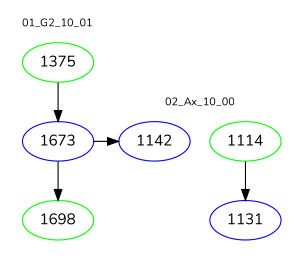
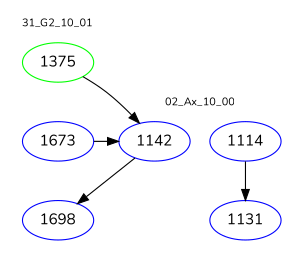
(58, 24) -> (58, 24)
(58, 97) -> (118, 102)
(245, 141) -> (245, 141)
(58, 175) -> (118, 172)
(58, 220) -> (58, 220)
